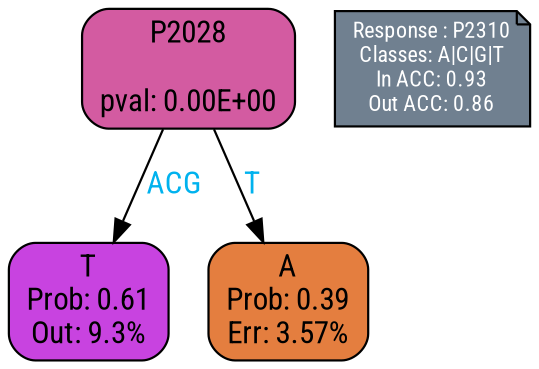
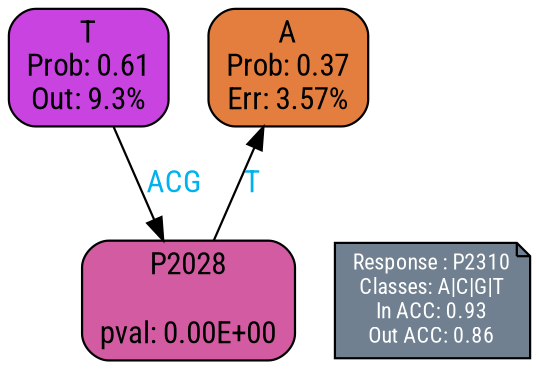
(143, 175) -> (134, 173)
(288, 302) -> (288, 68)
